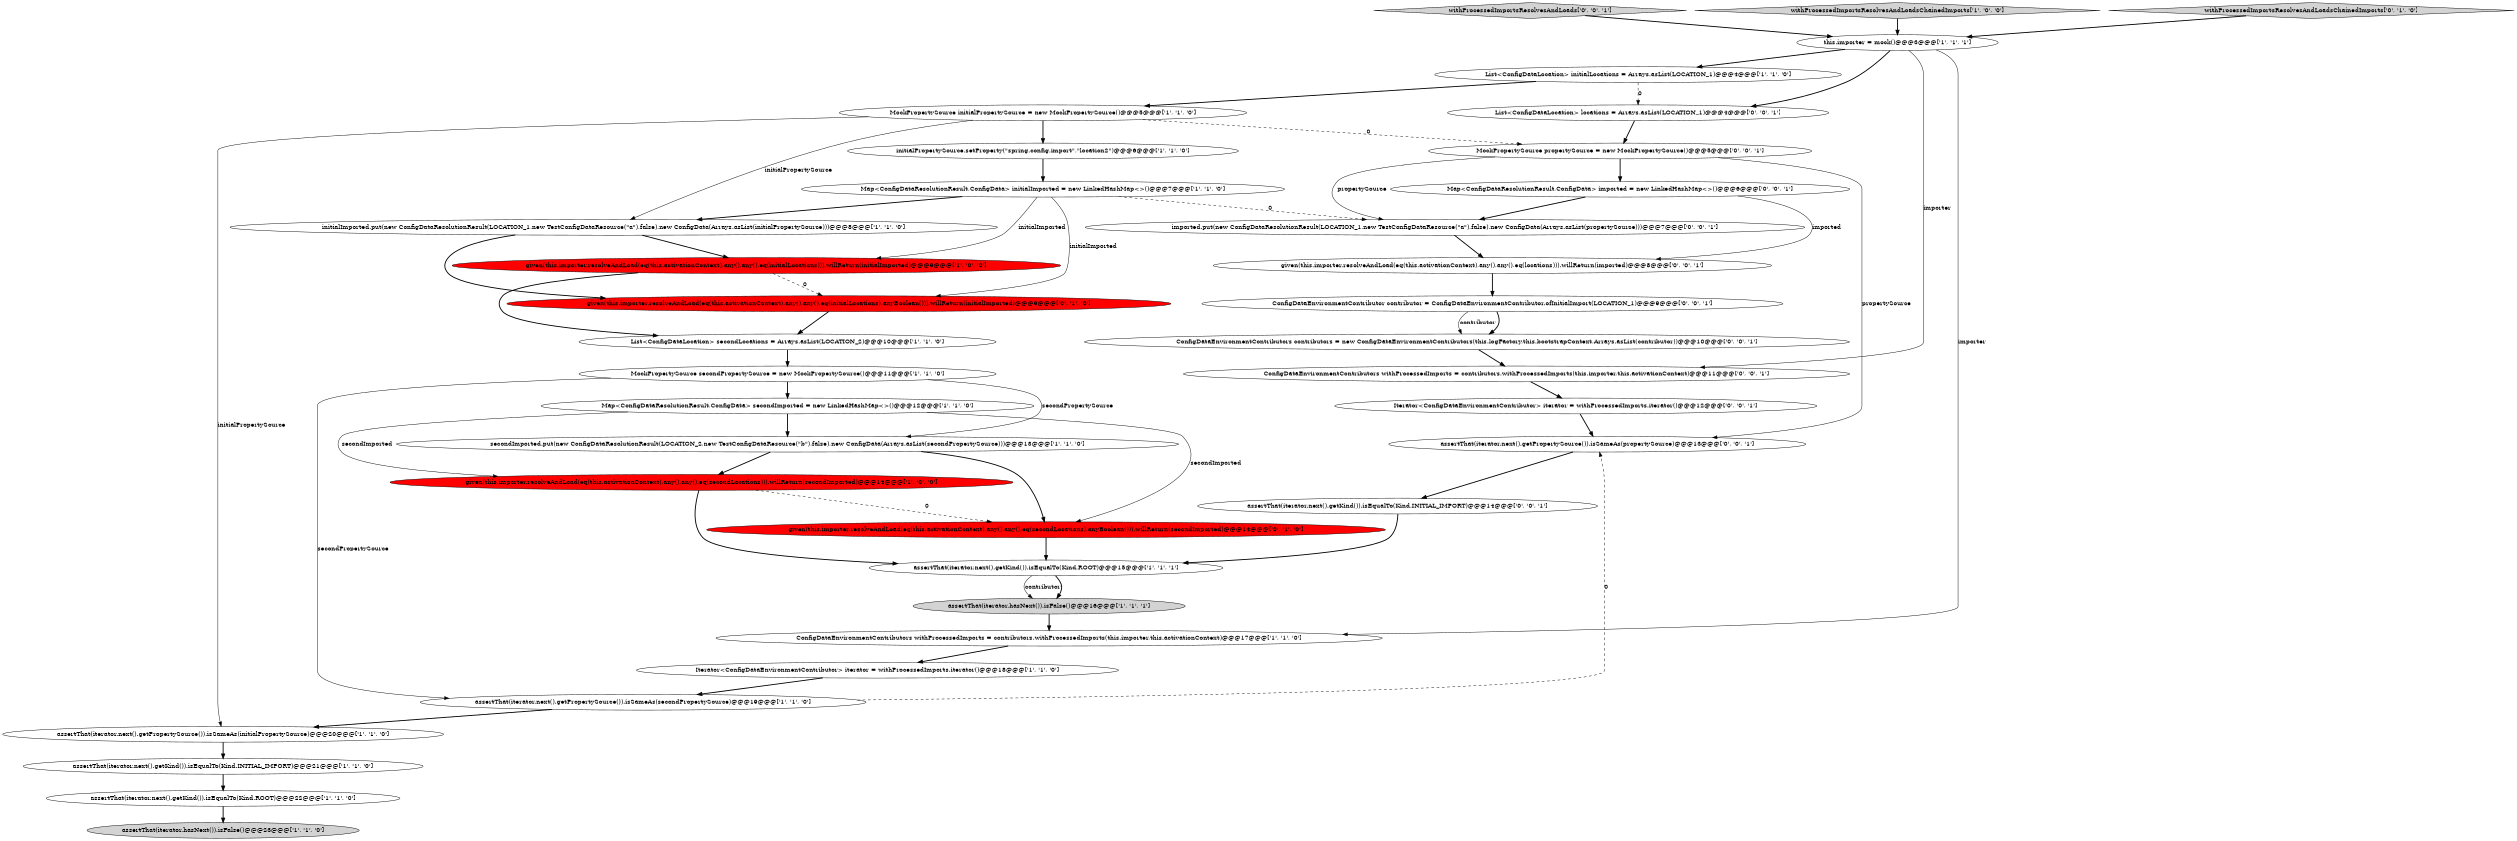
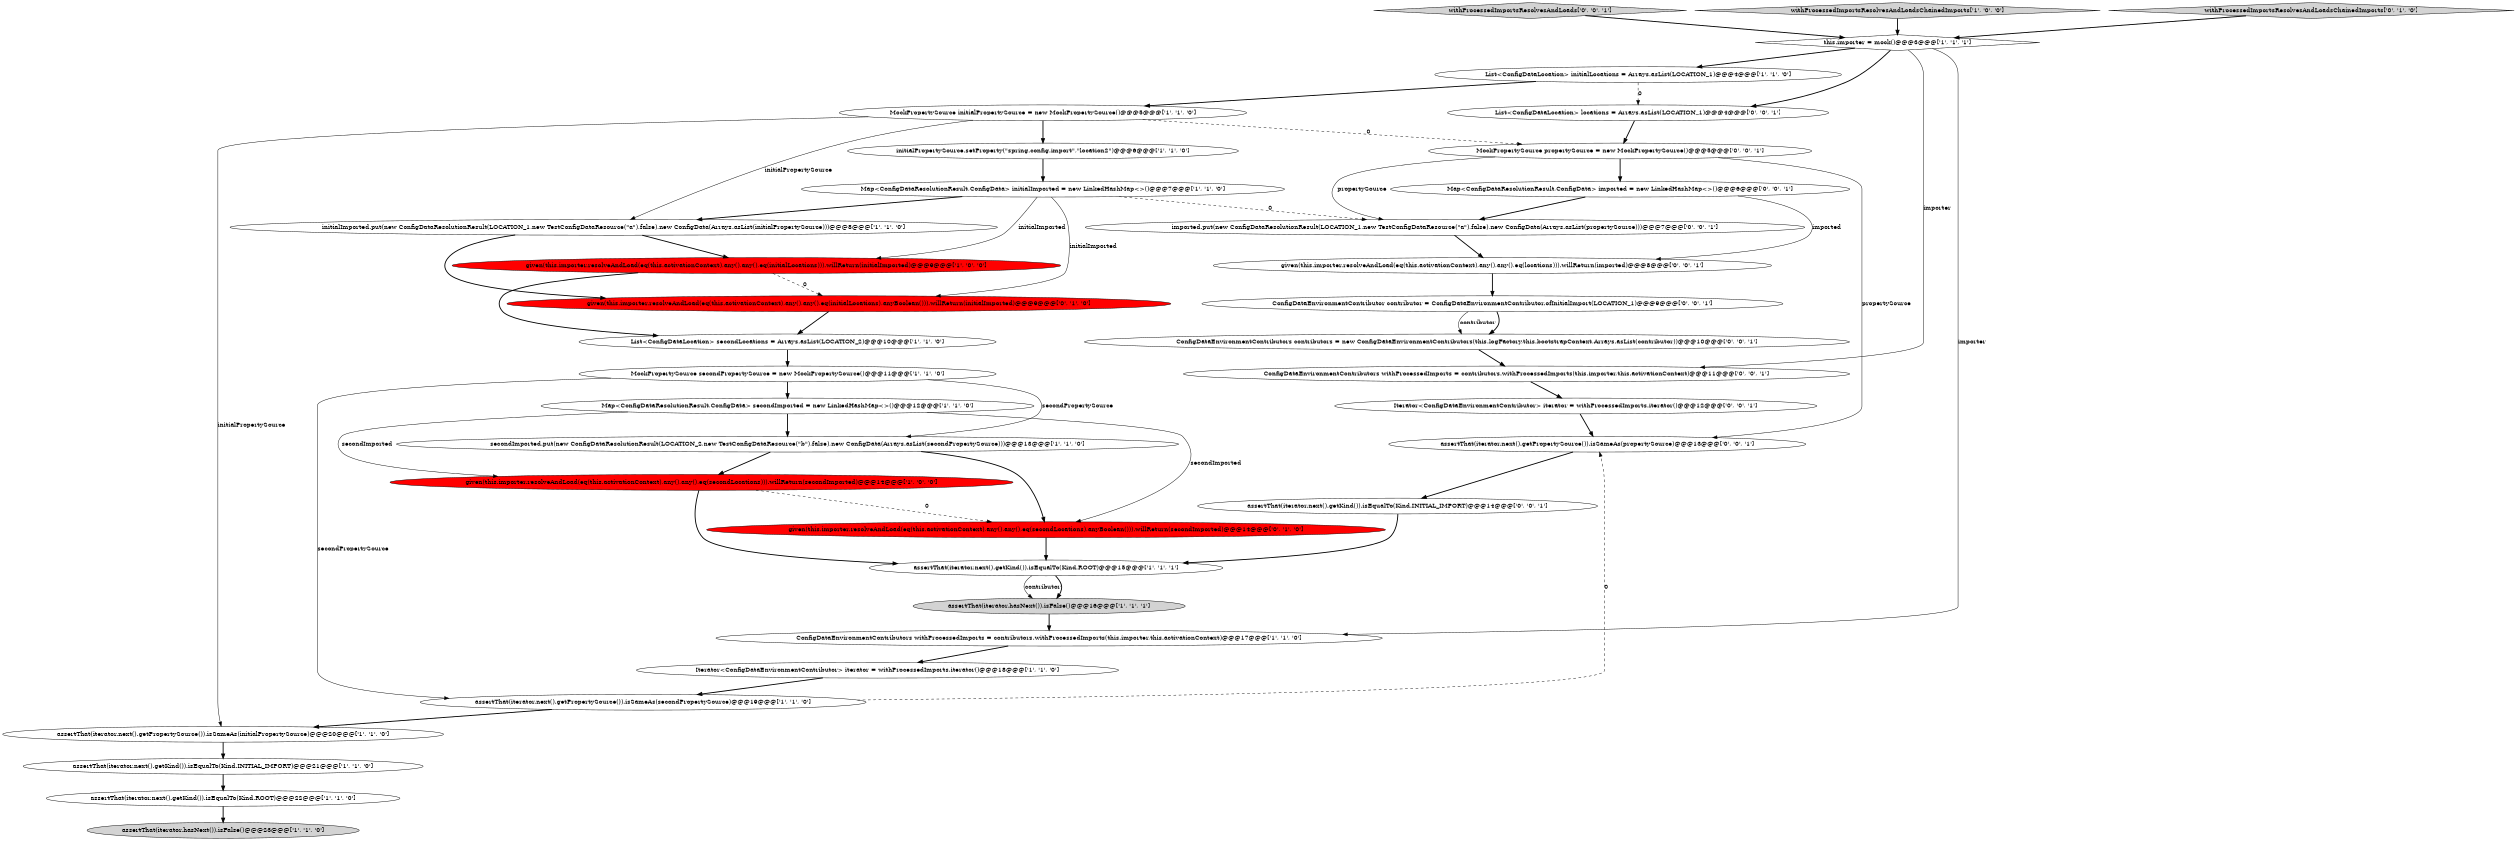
(1897, 43) -> (1897, 43)
